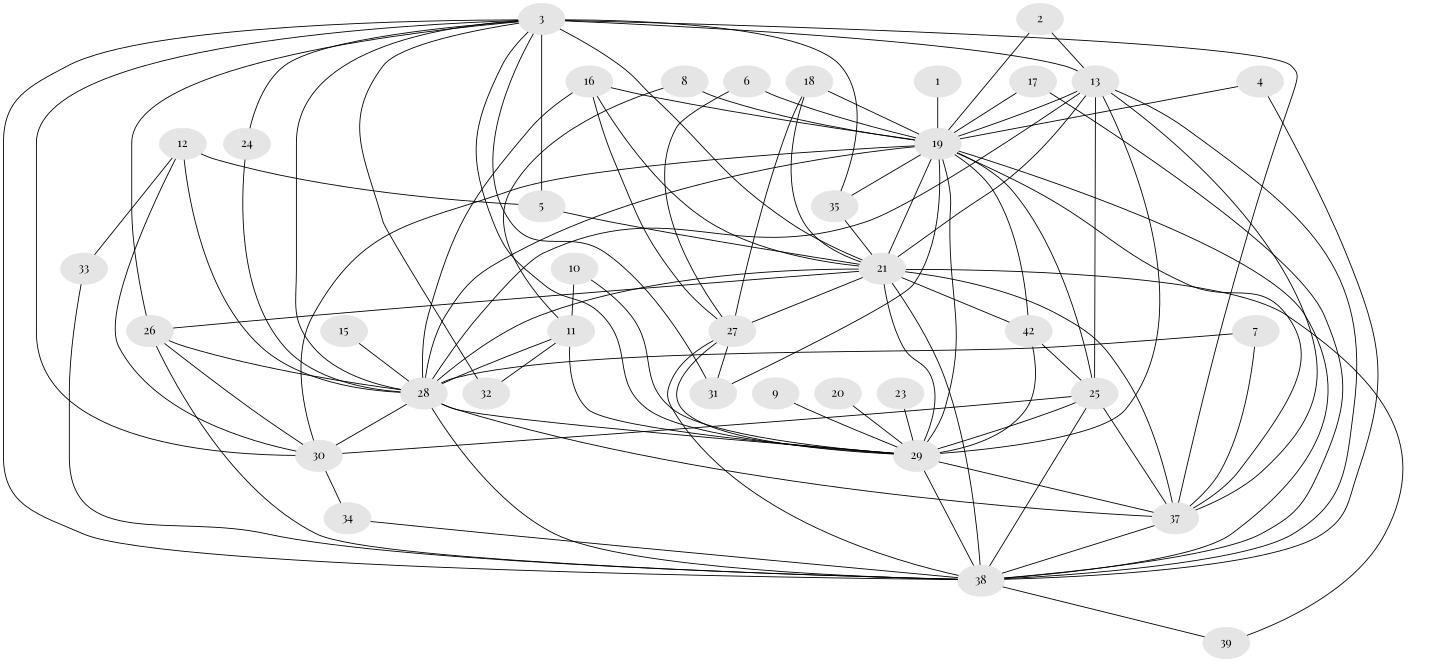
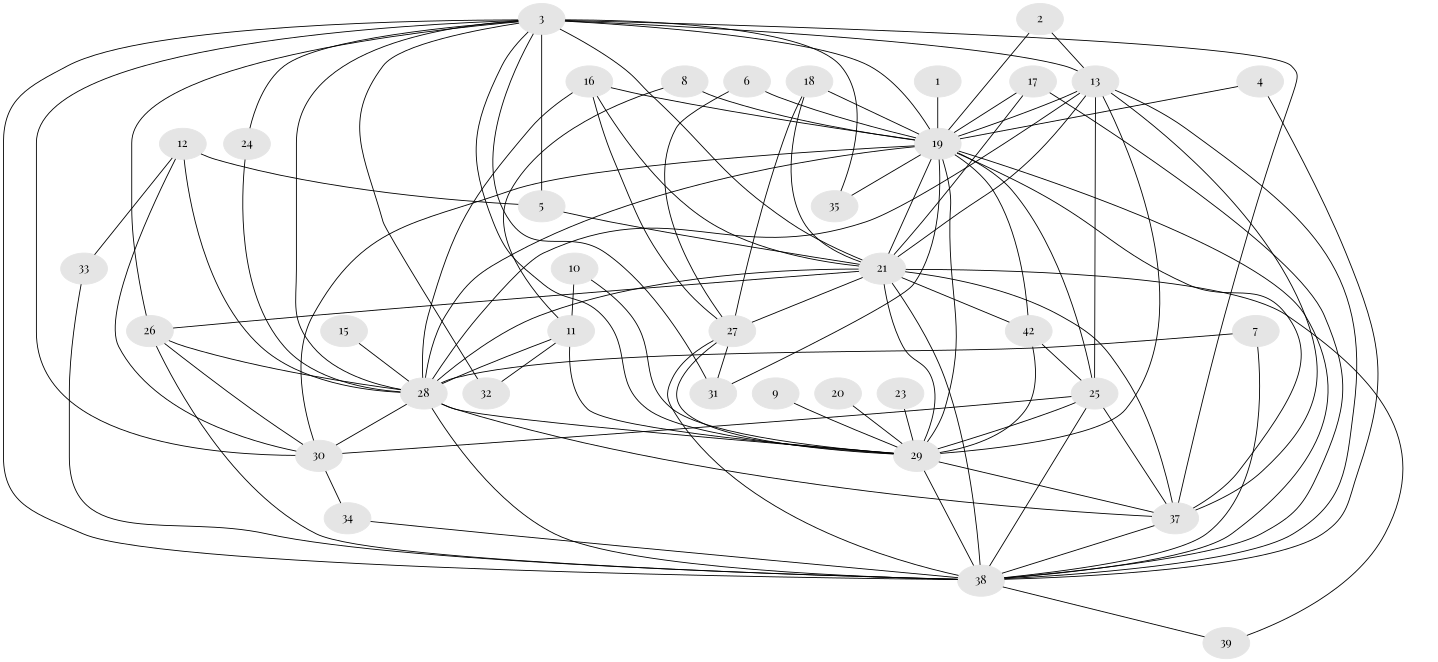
none -> (753, 38)
(858, 237) -> (956, 180)
(1237, 433) -> (1204, 535)
